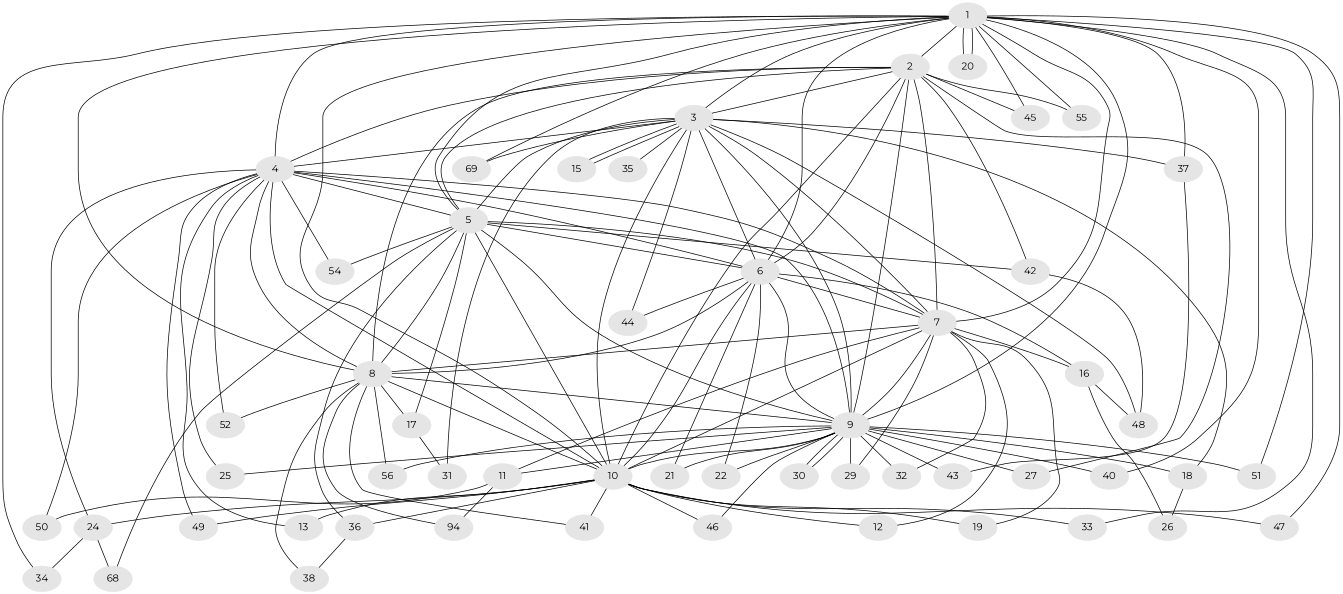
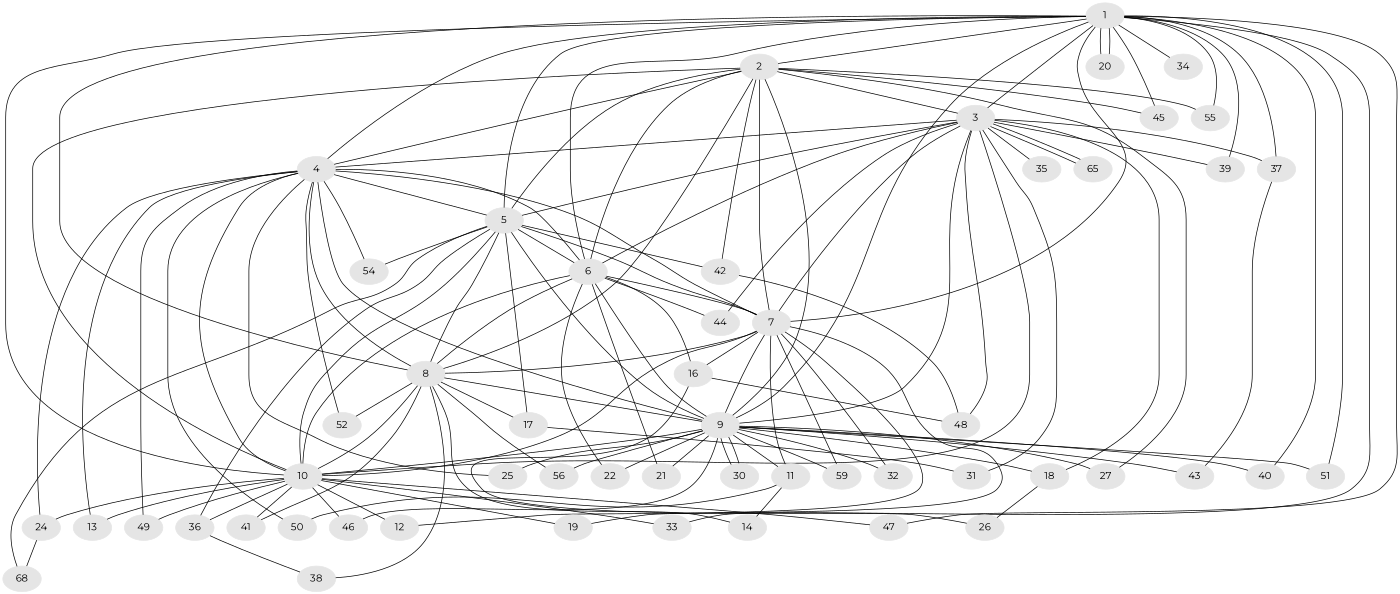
(471, 169) -> (1225, 169)
(577, 169) -> (1093, 169)
(850, 476) -> (842, 476)
(454, 528) -> (747, 528)
(68, 553) -> none
